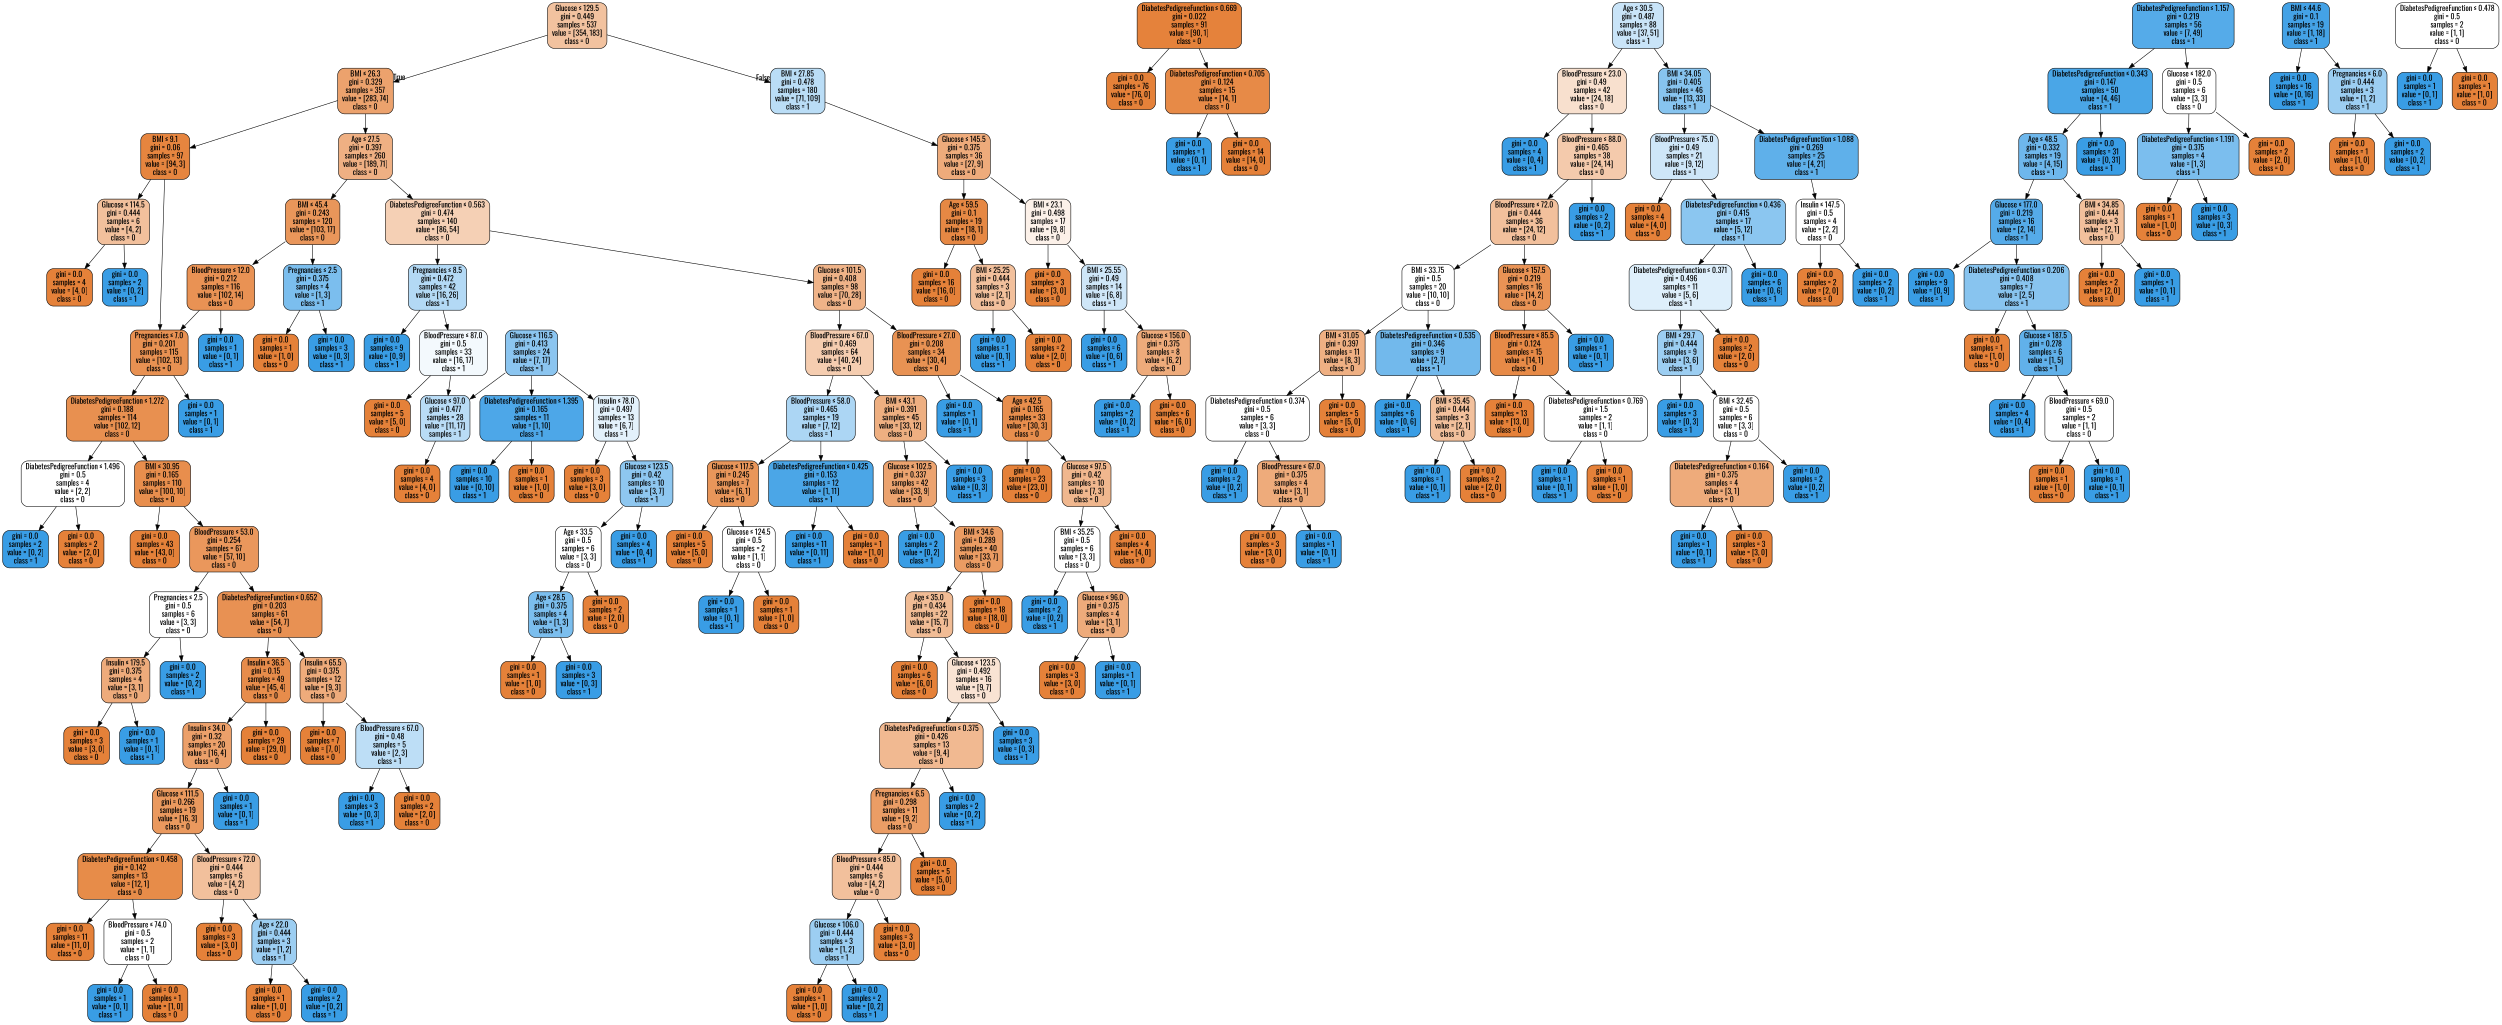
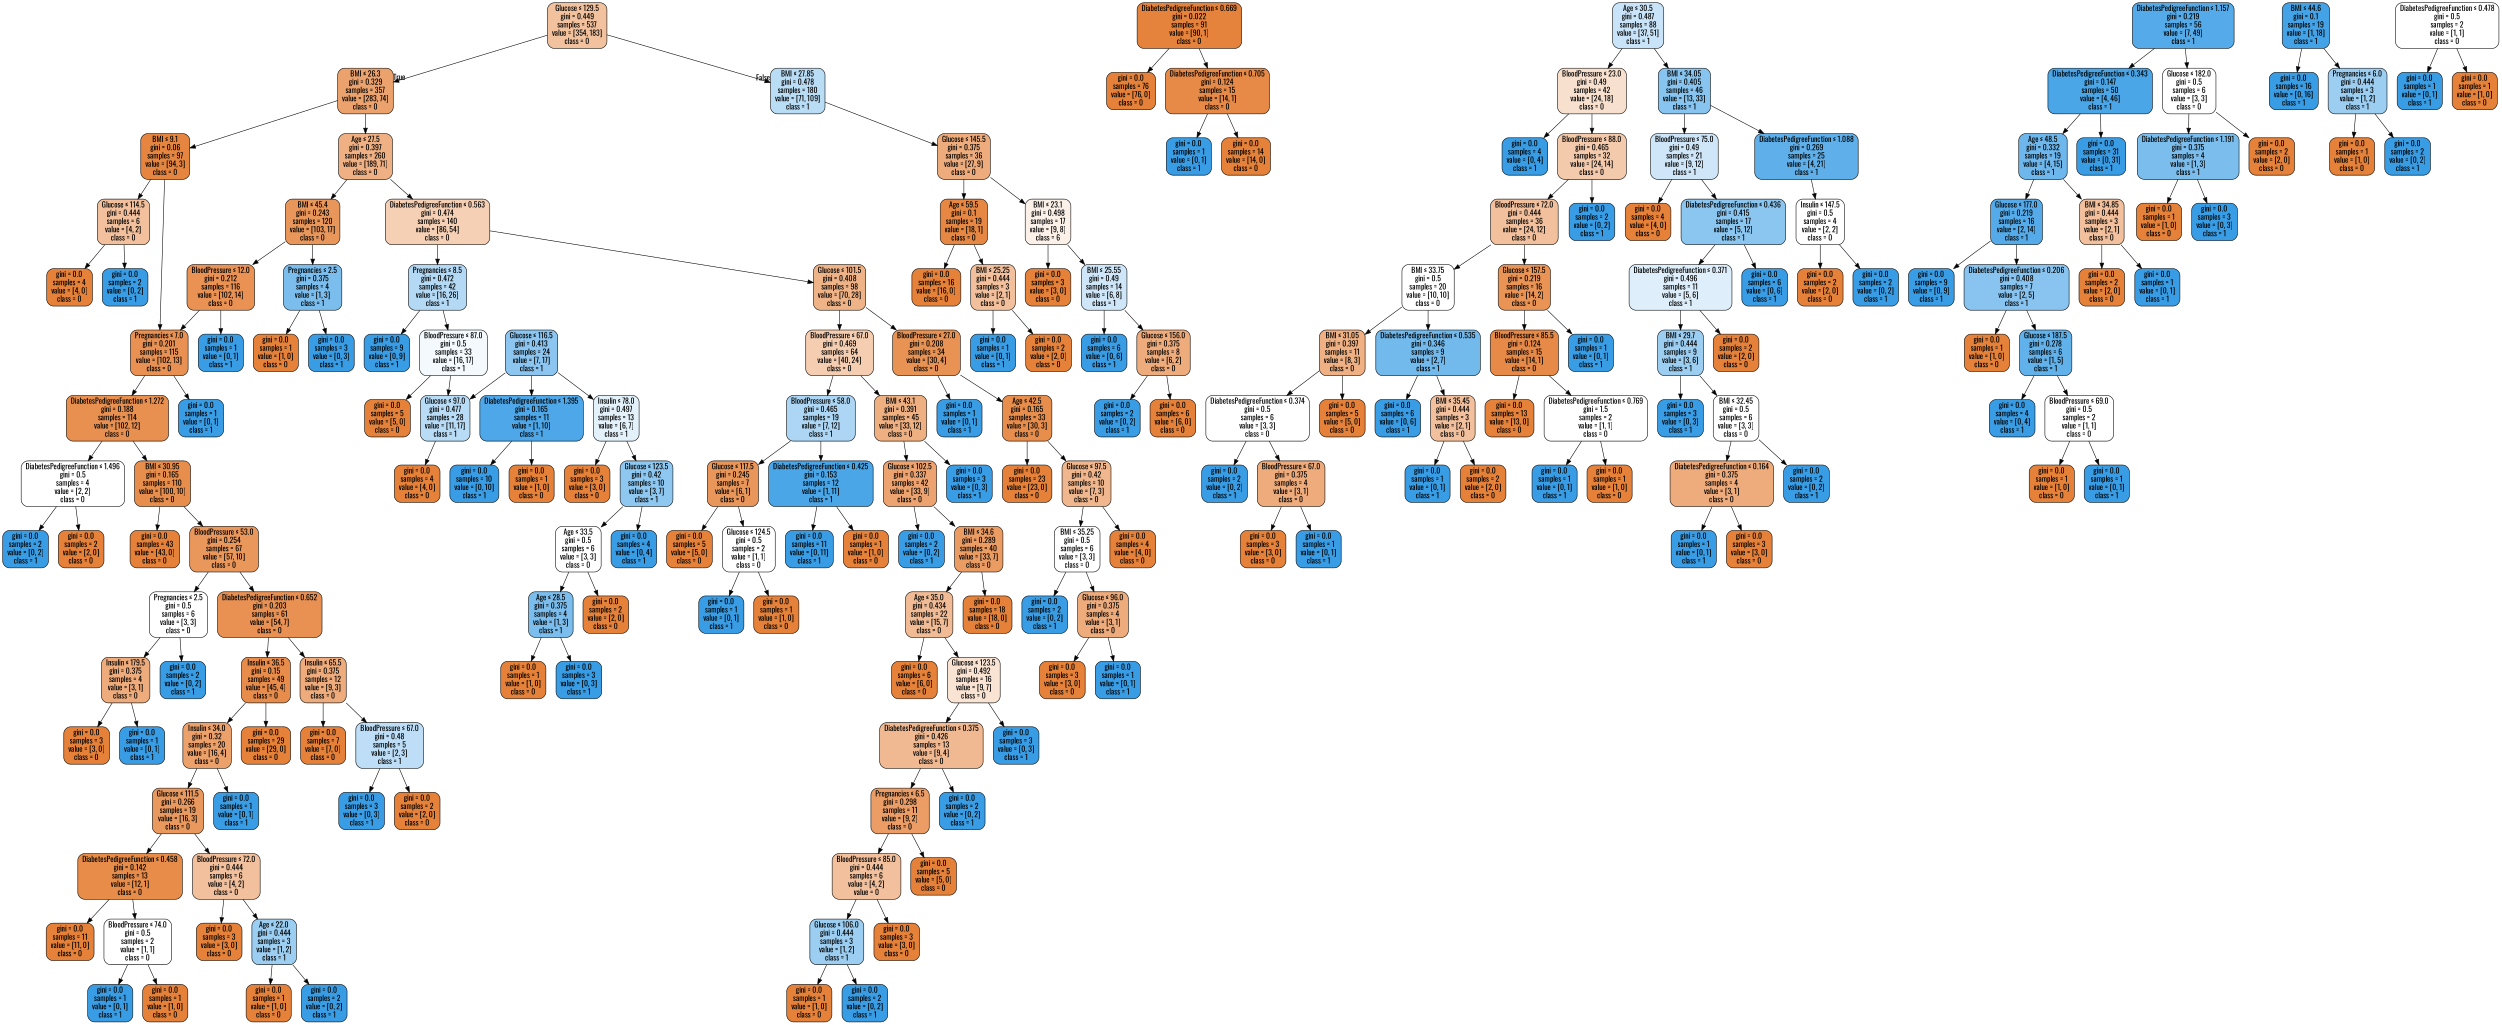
(1592, 156) -> (1592, 156)
(1048, 238) -> (1048, 238)
(445, 435) -> (445, 435)
